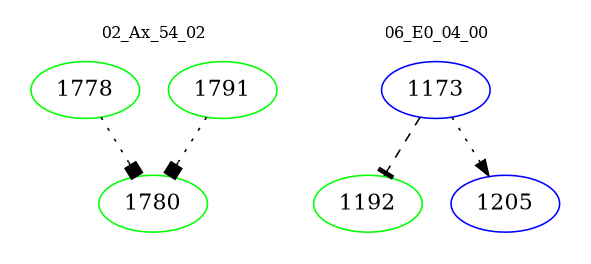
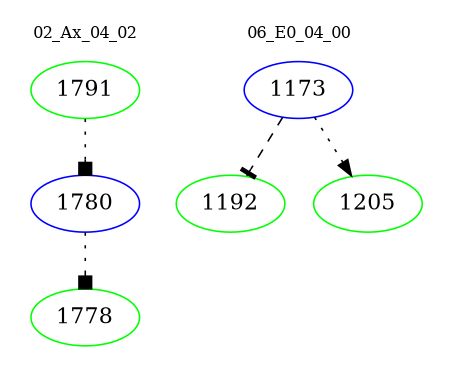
(154, 34) -> (85, 34)
(115, 140) -> (85, 253)
(153, 204) -> (85, 204)
(505, 204) -> (368, 204)
